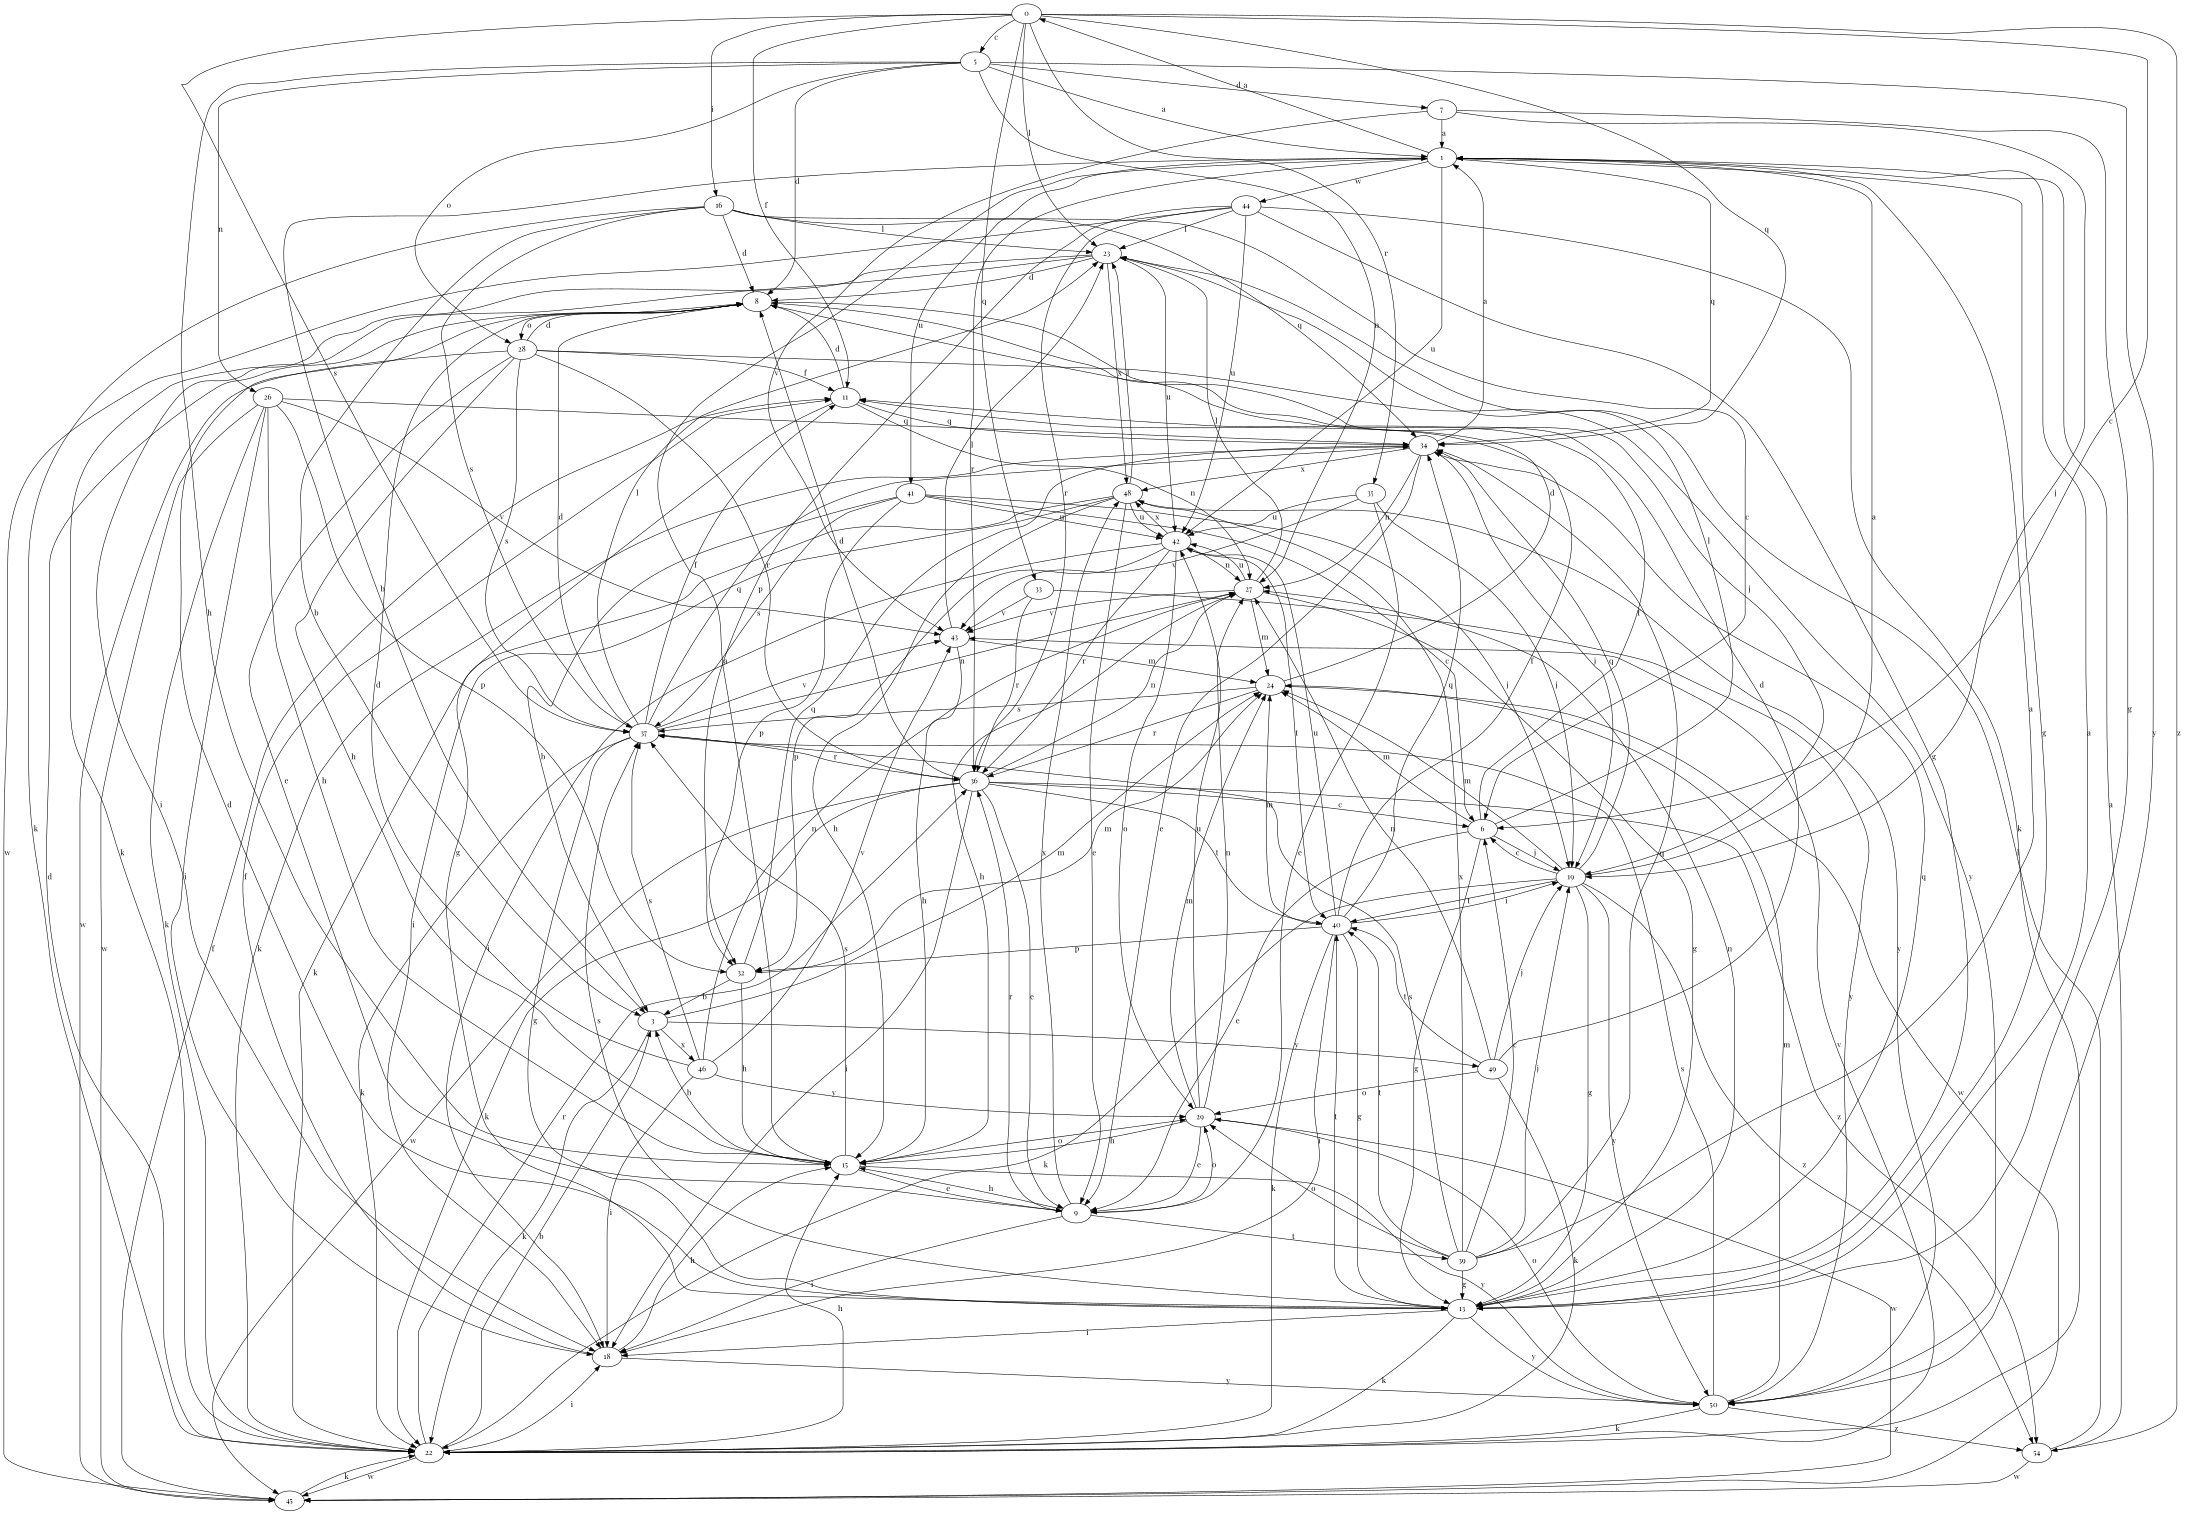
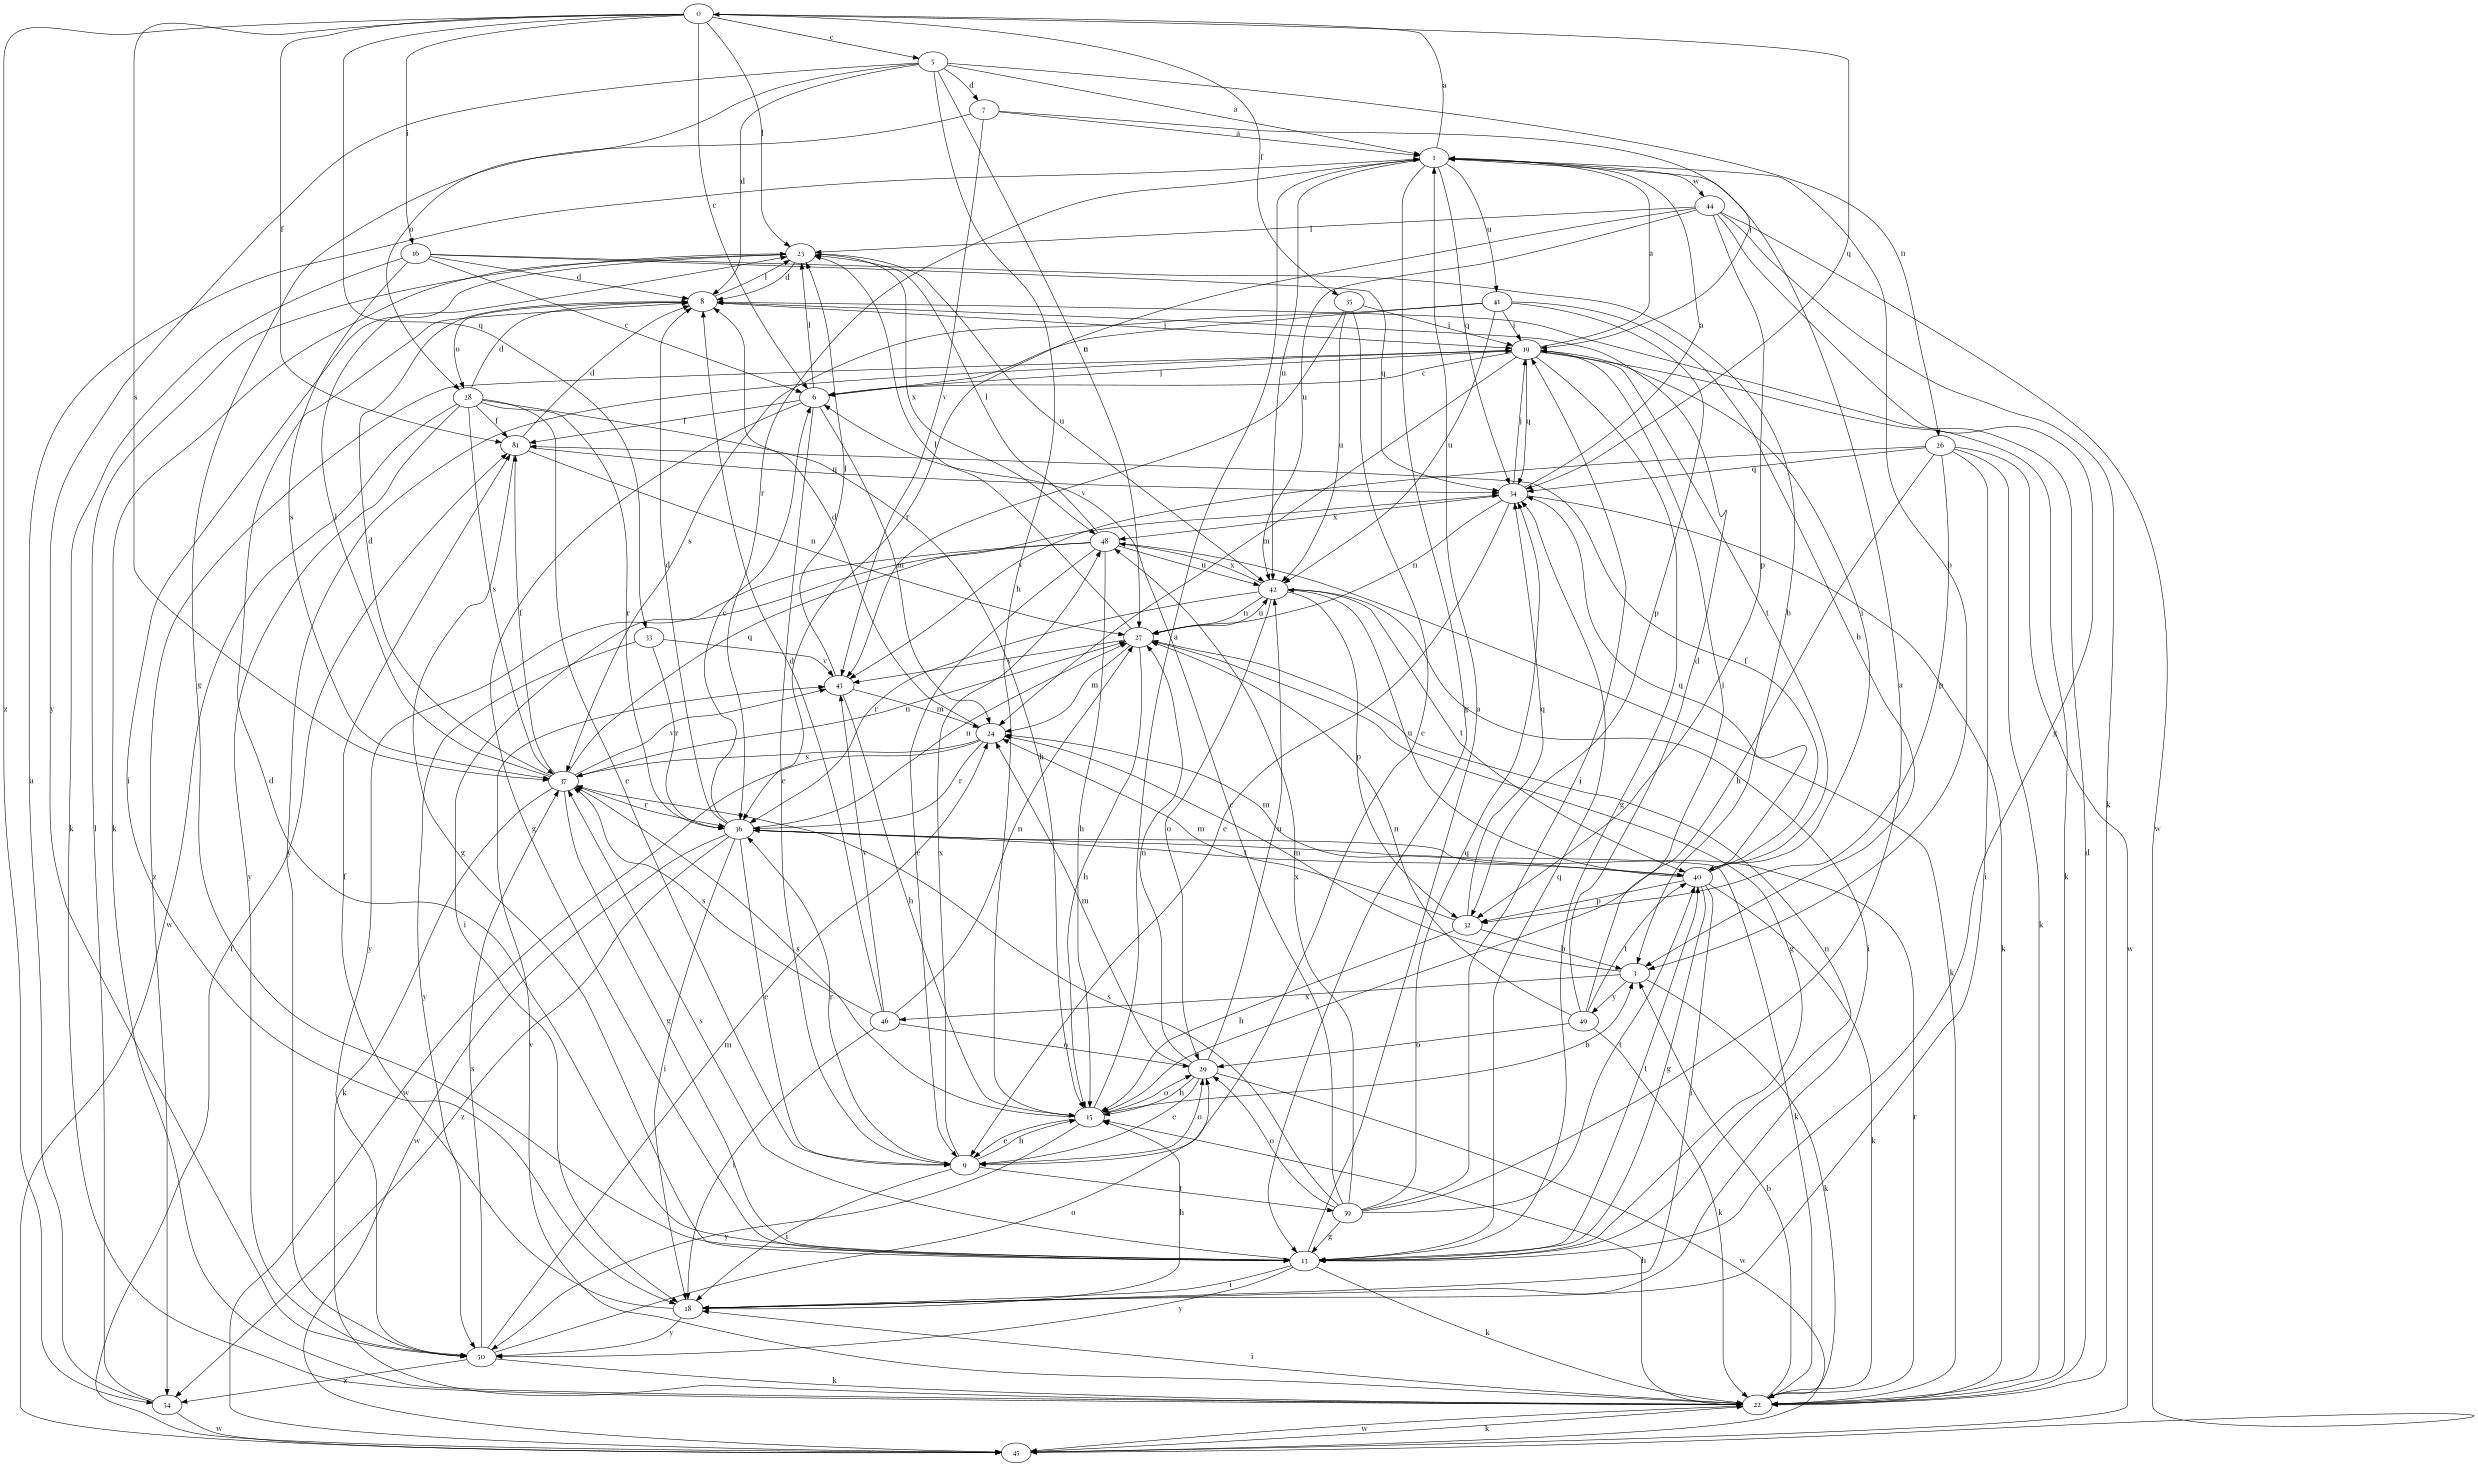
(900, 236) -> (750, 281)
(1386, 254) -> (1262, 158)
(845, 398) -> (516, 446)
(834, 1093) -> (1066, 1045)
